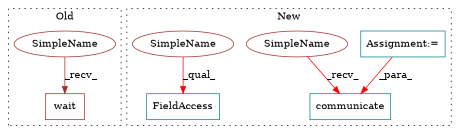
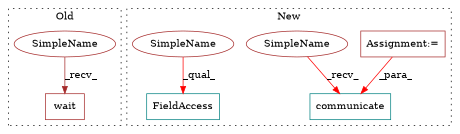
(403, 44) -> (403, 44)
